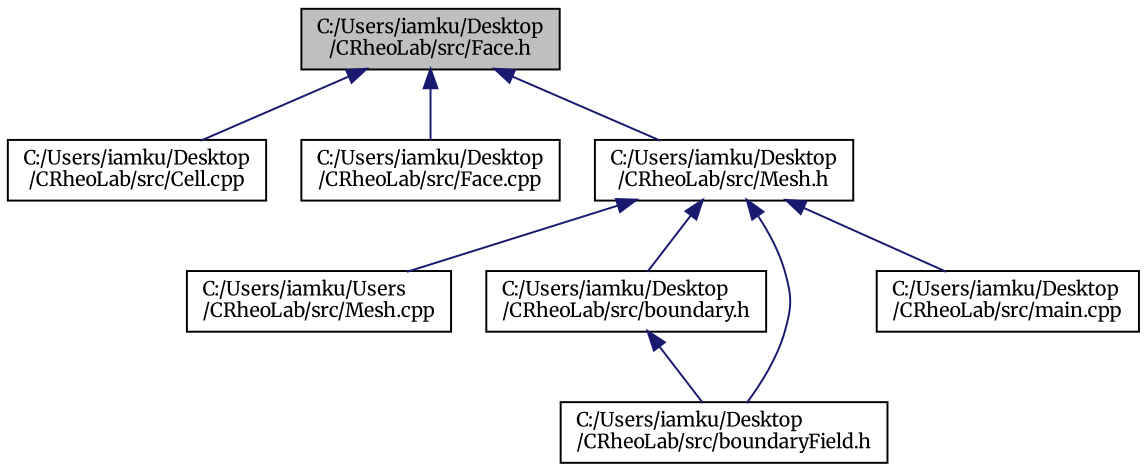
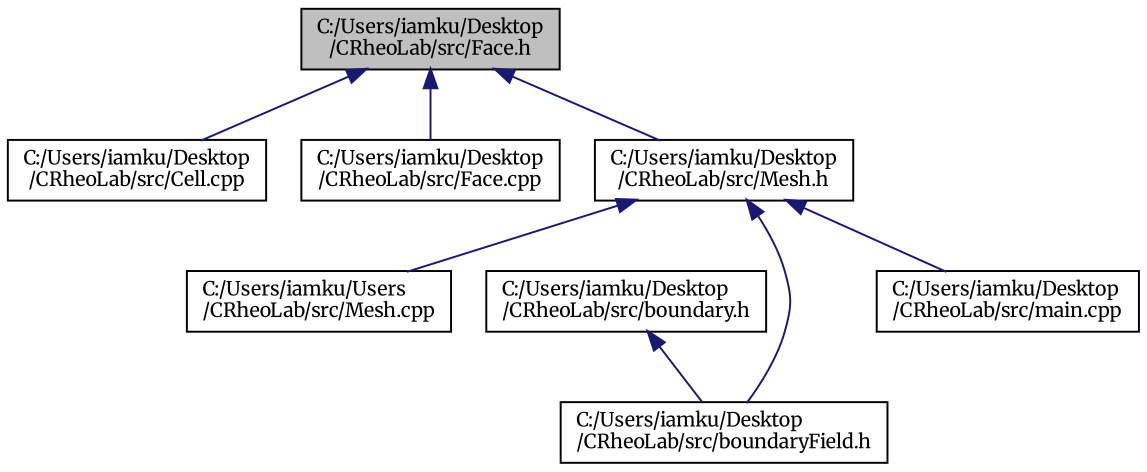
(669, 244) -> none
